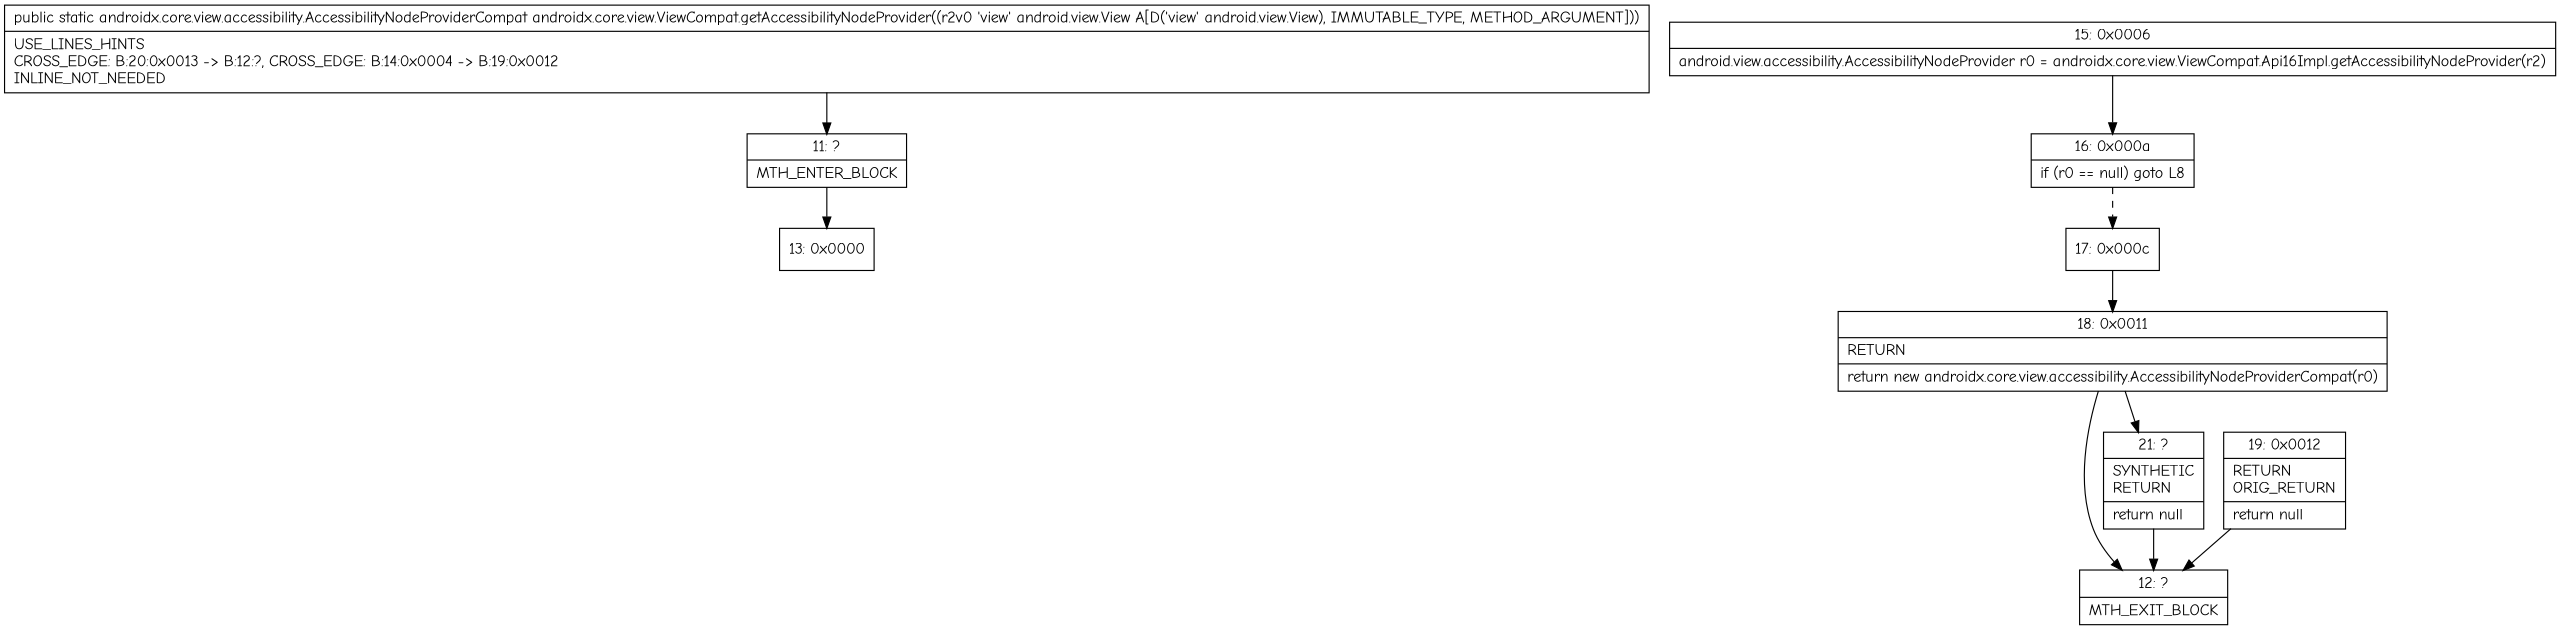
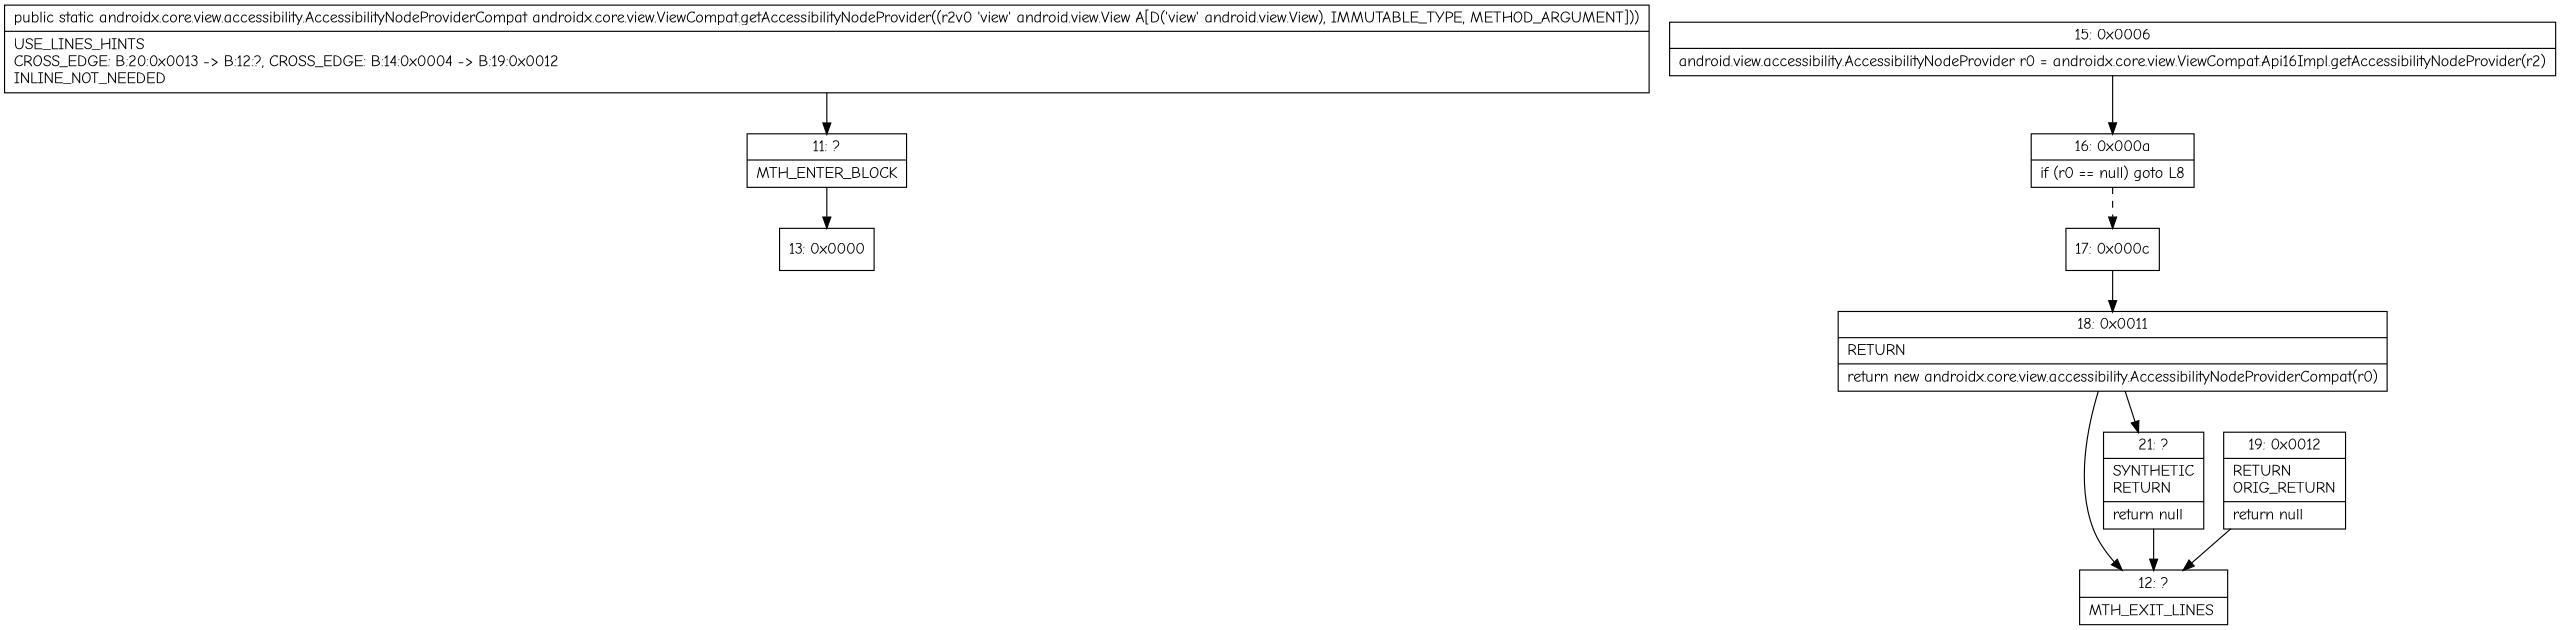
(2154, 610) -> (2151, 610)
